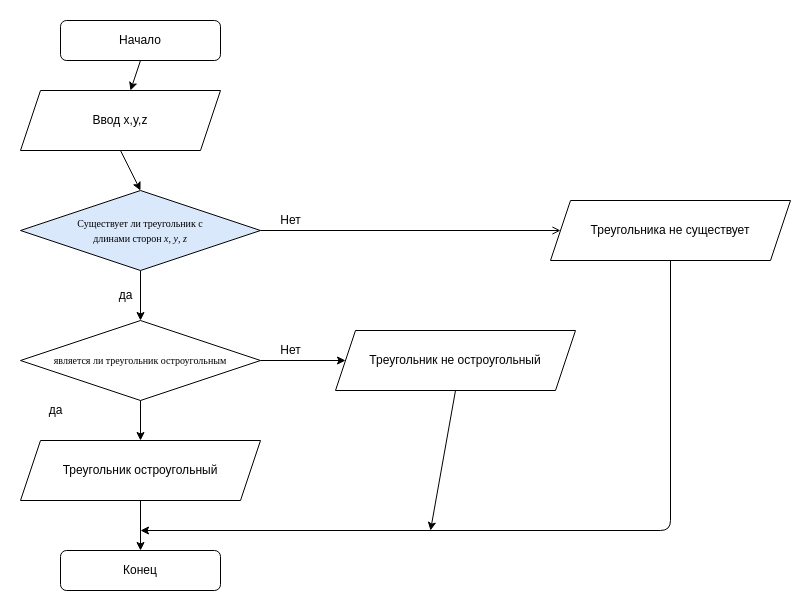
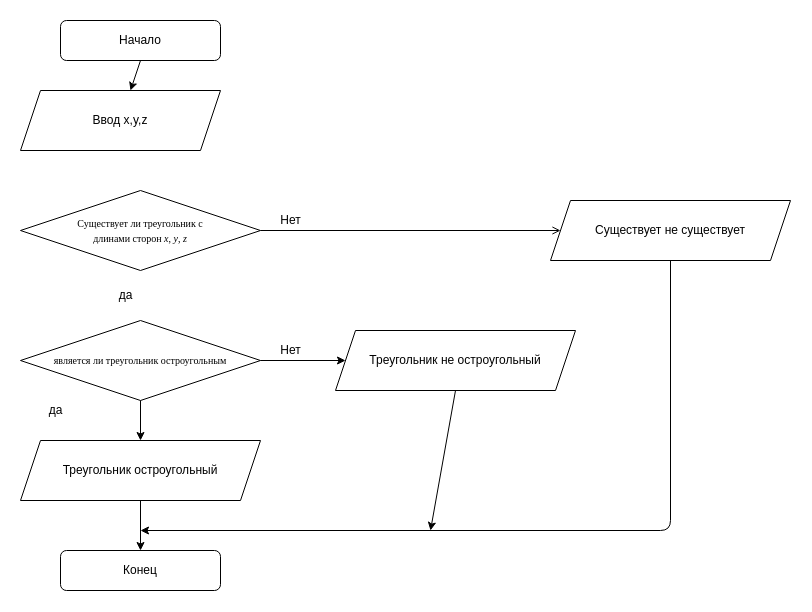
(129, 168) -> none
(141, 231) -> (141, 231)
(671, 231) -> (671, 231)
(141, 292) -> none
